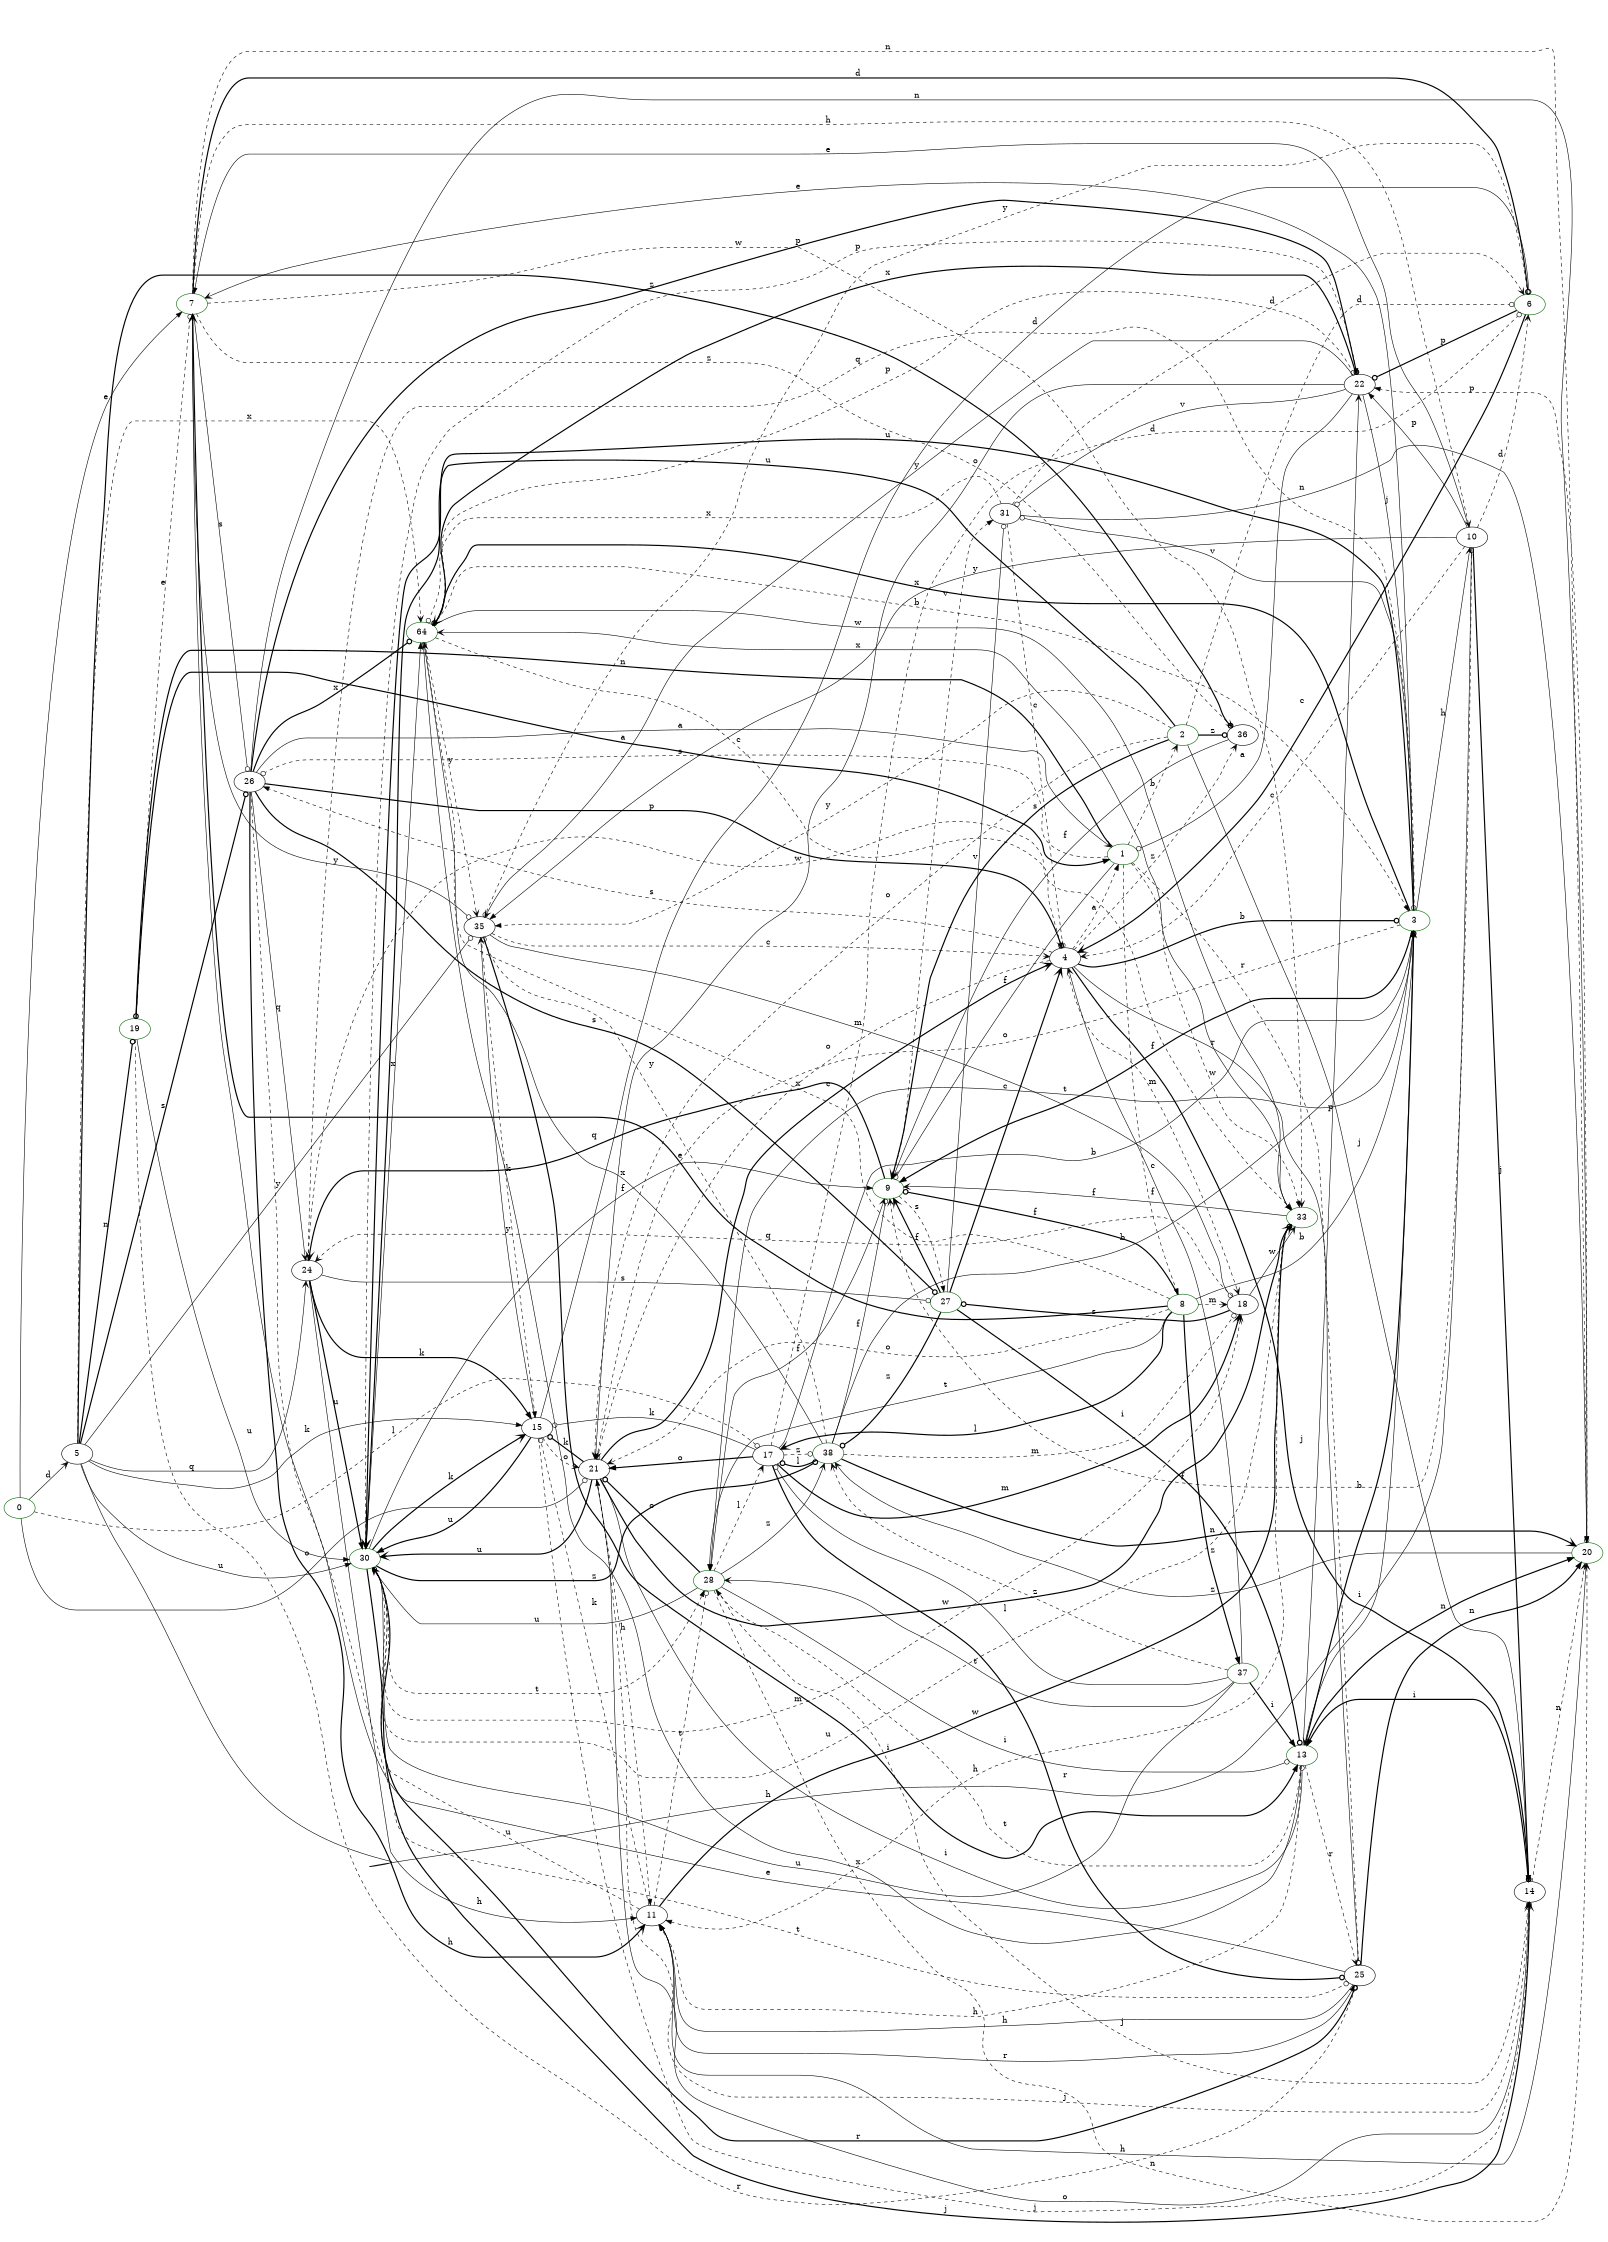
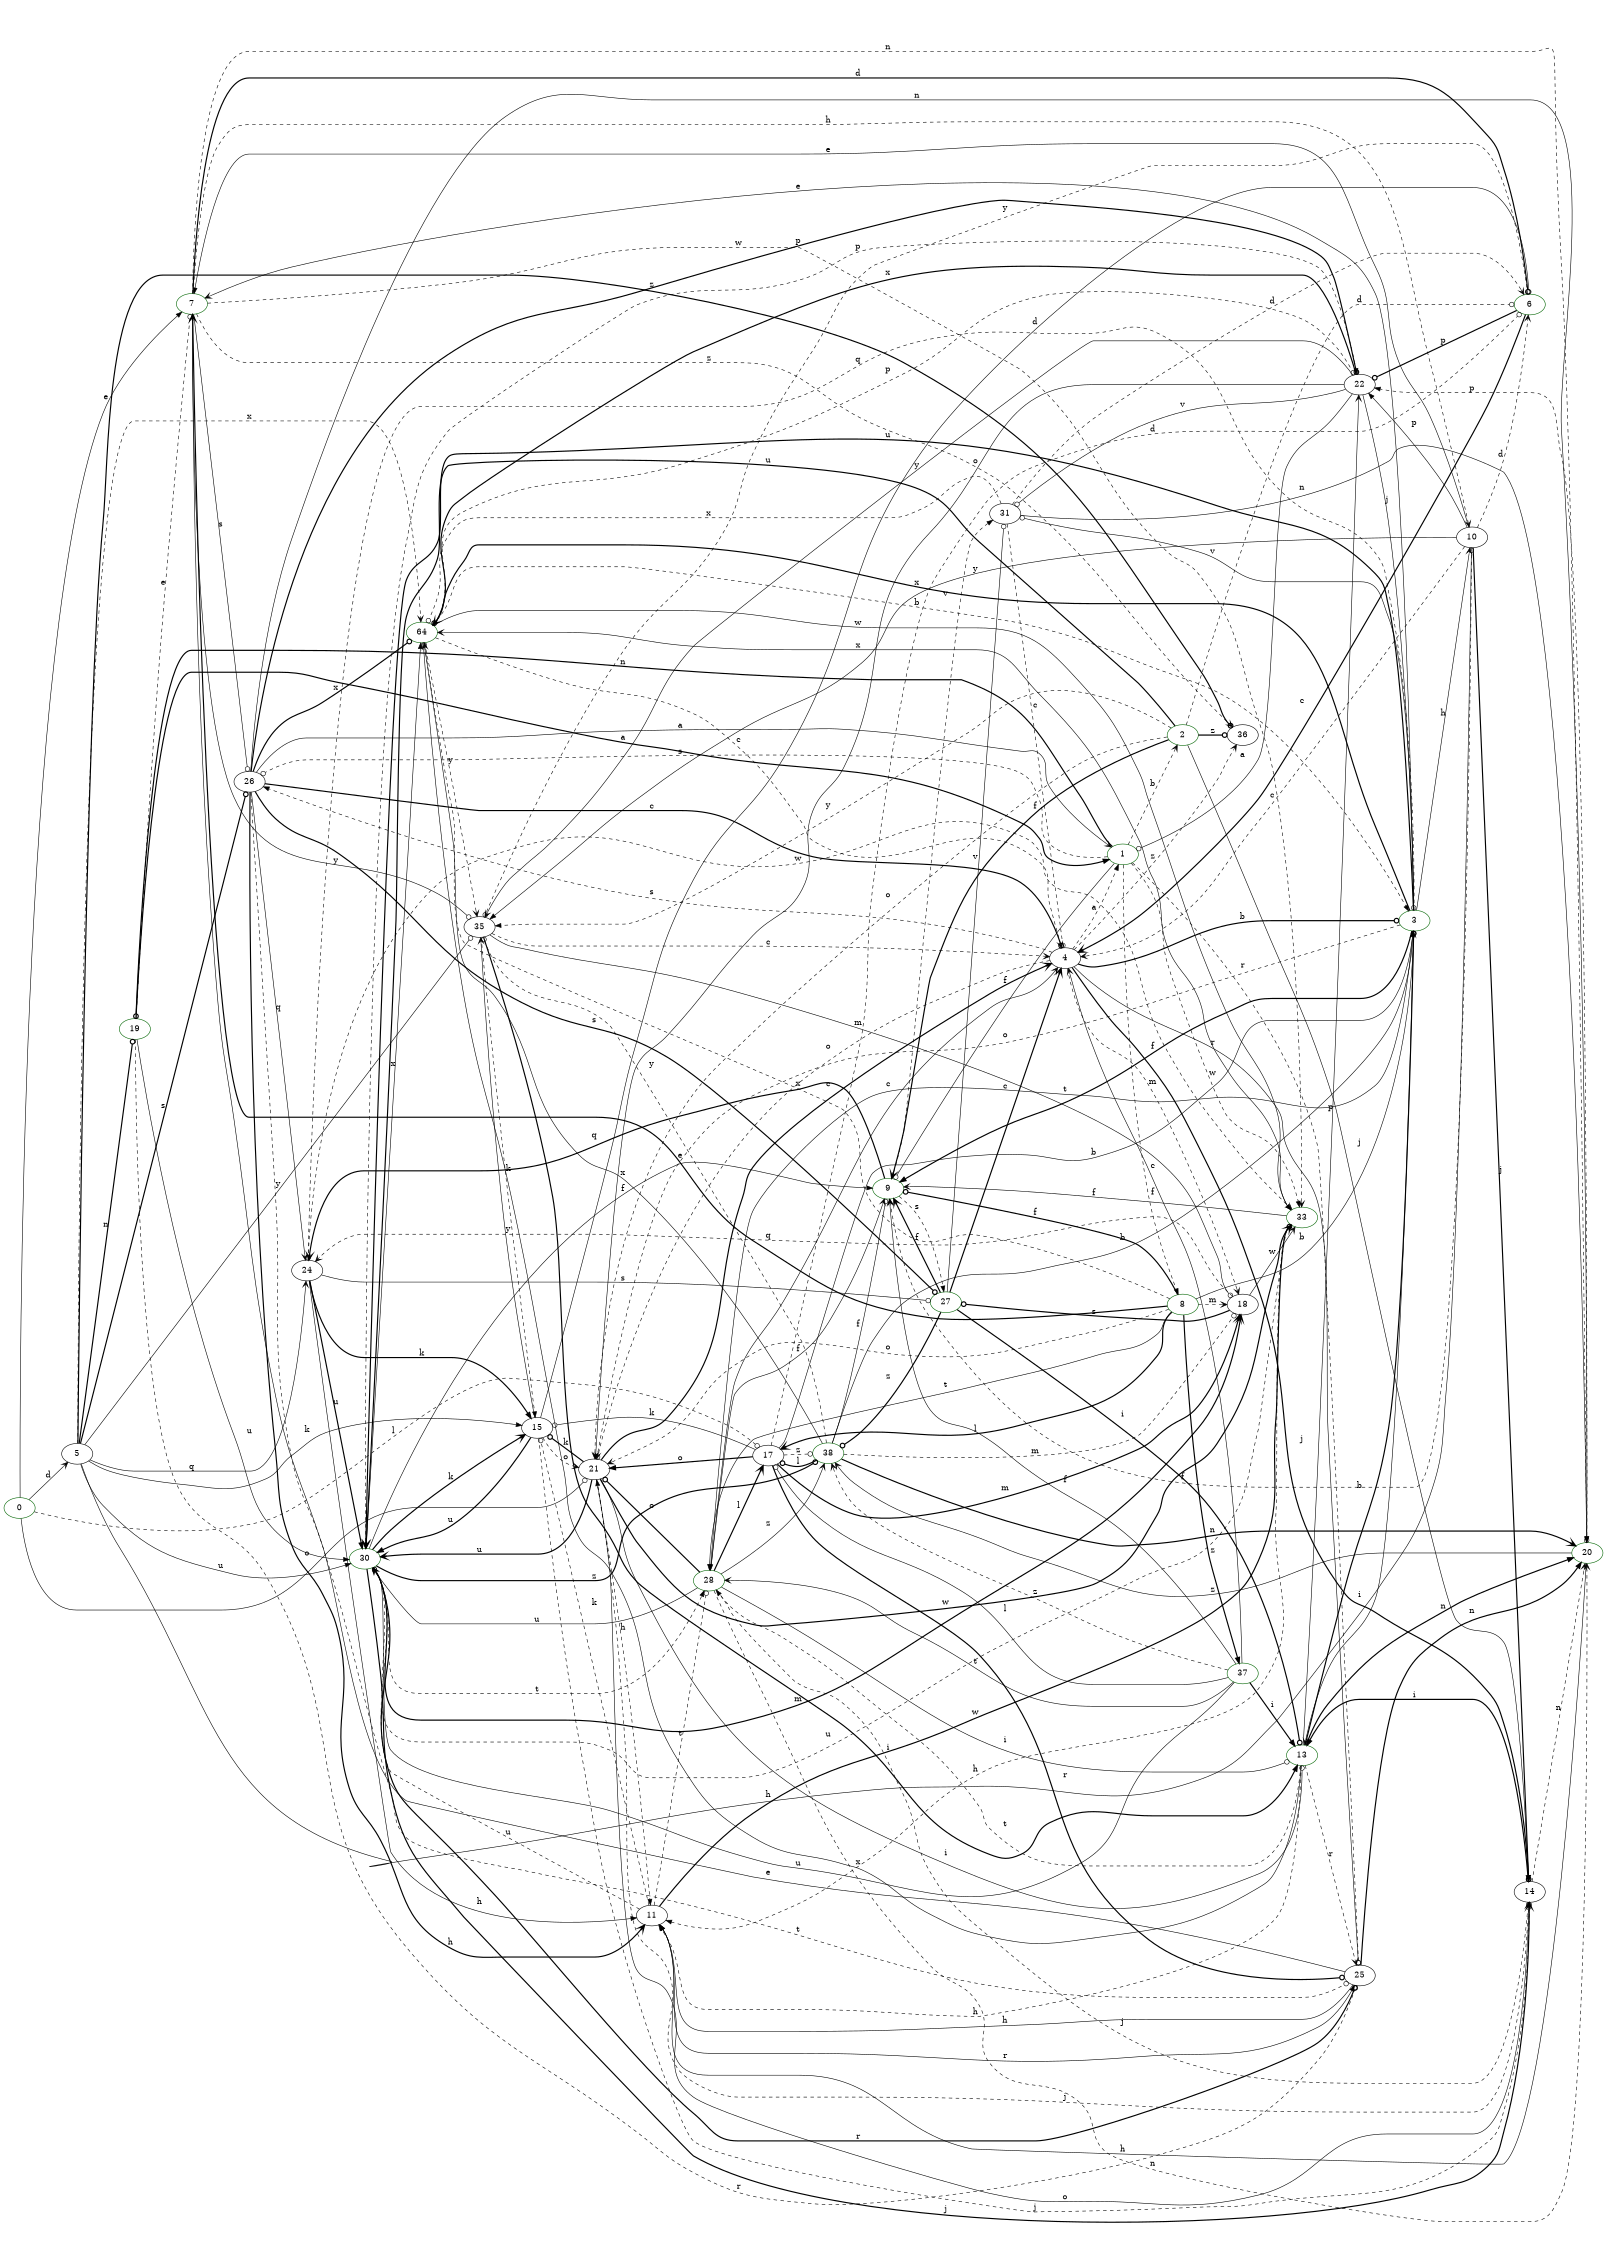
(652, 806) -> (652, 806)
(1035, 806) -> (1035, 806)
(1015, 918) -> (1025, 1468)
(1368, 1161) -> (1368, 1161)
none -> (829, 1218)
(737, 1521) -> (737, 1521)
(821, 1696) -> (821, 1696)
